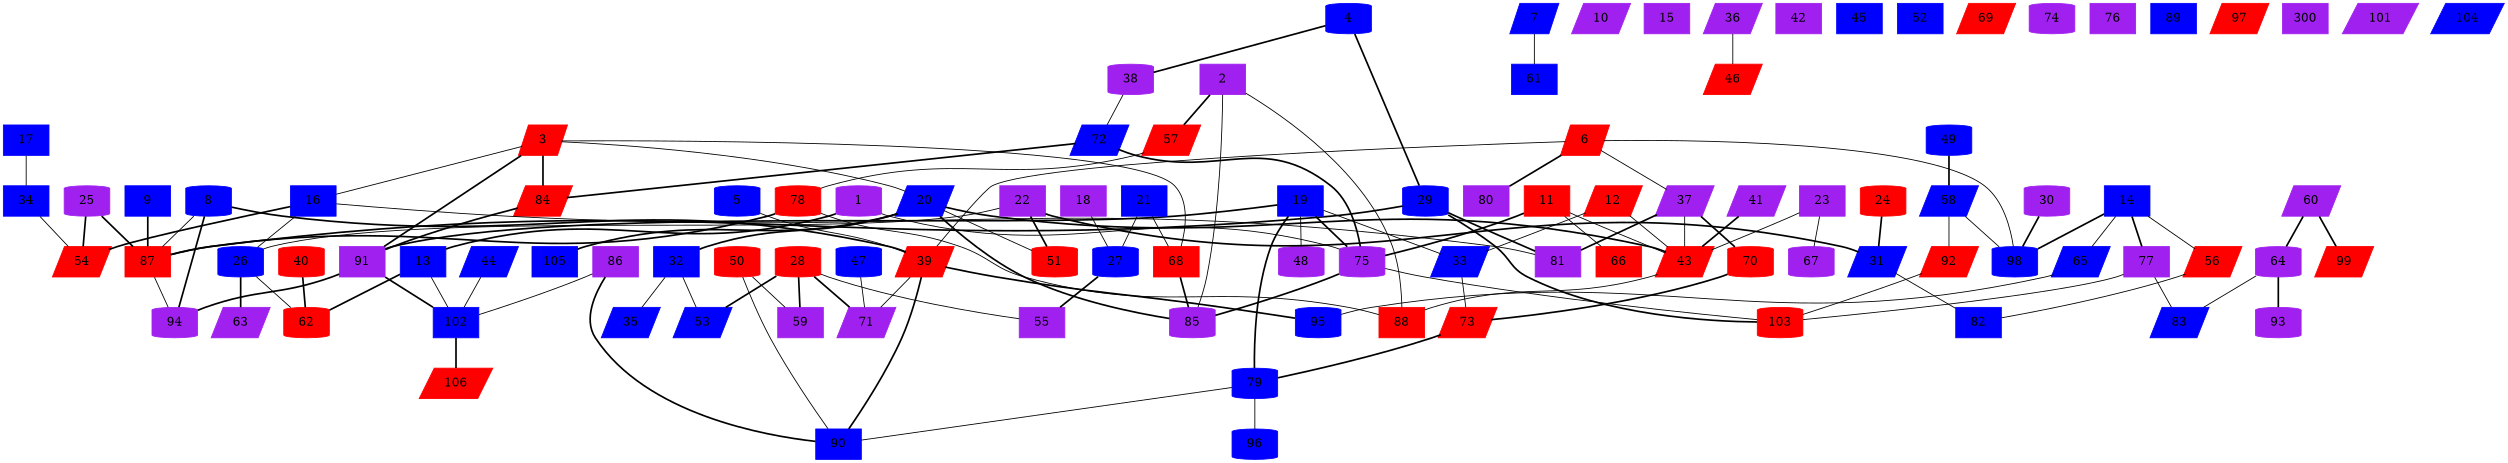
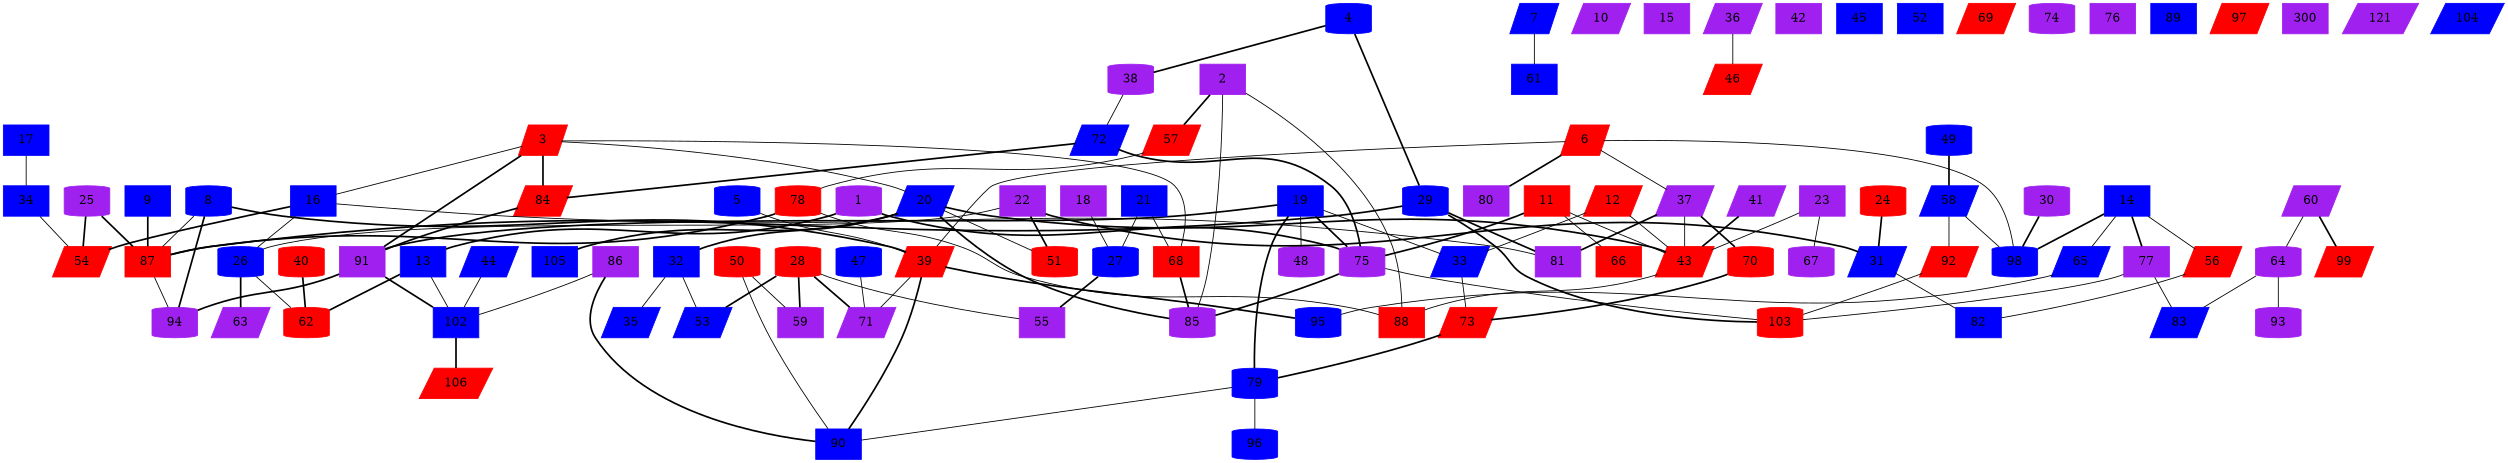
(2380, 19) -> (2380, 19)
(1110, 231) -> (1110, 231)
(2295, 231) -> (2295, 231)
(2278, 292) -> (2278, 292)
